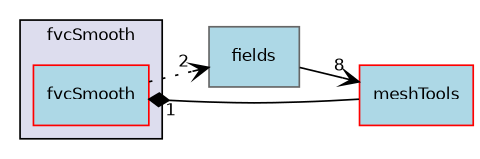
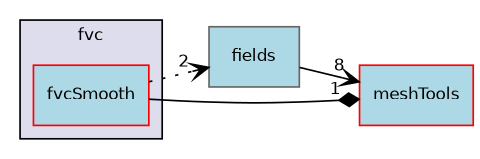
(91, 36) -> (91, 36)
(264, 103) -> (244, 103)
